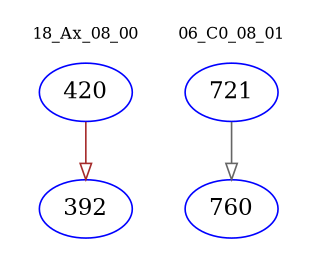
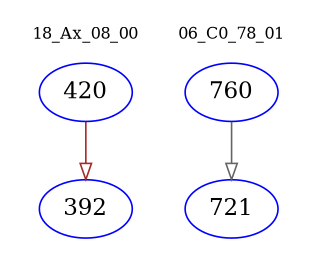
(232, 35) -> (232, 35)
(232, 143) -> (232, 143)
